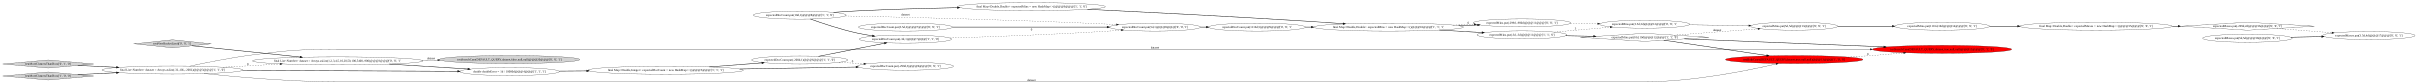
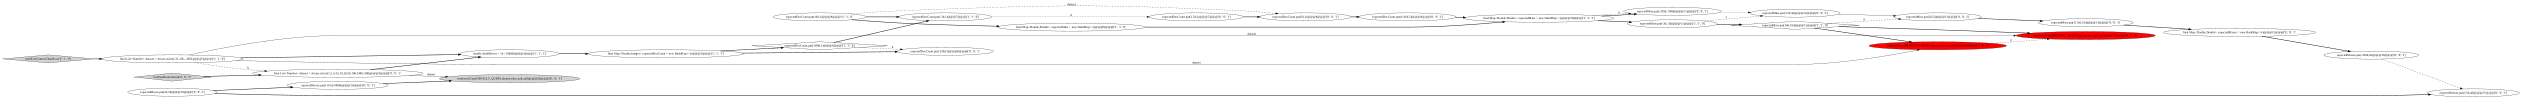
(2247, 26) -> (2371, 55)
(1717, 30) -> (1864, 20)
(1036, 35) -> (1069, 17)
(800, 60) -> (820, 46)
(48, 76) -> none
none -> (338, 85)
